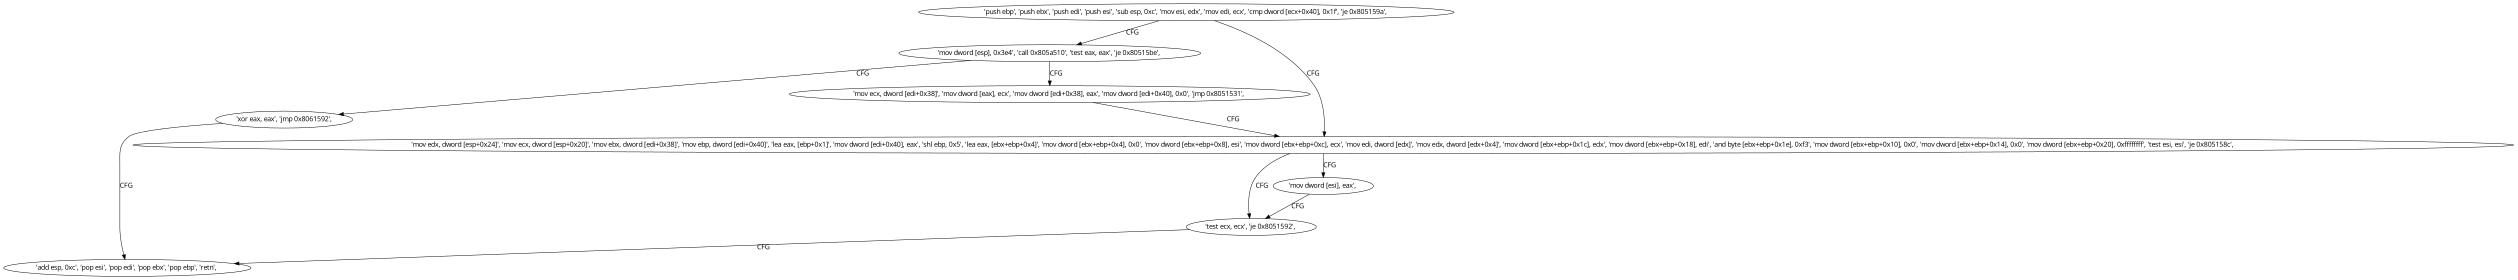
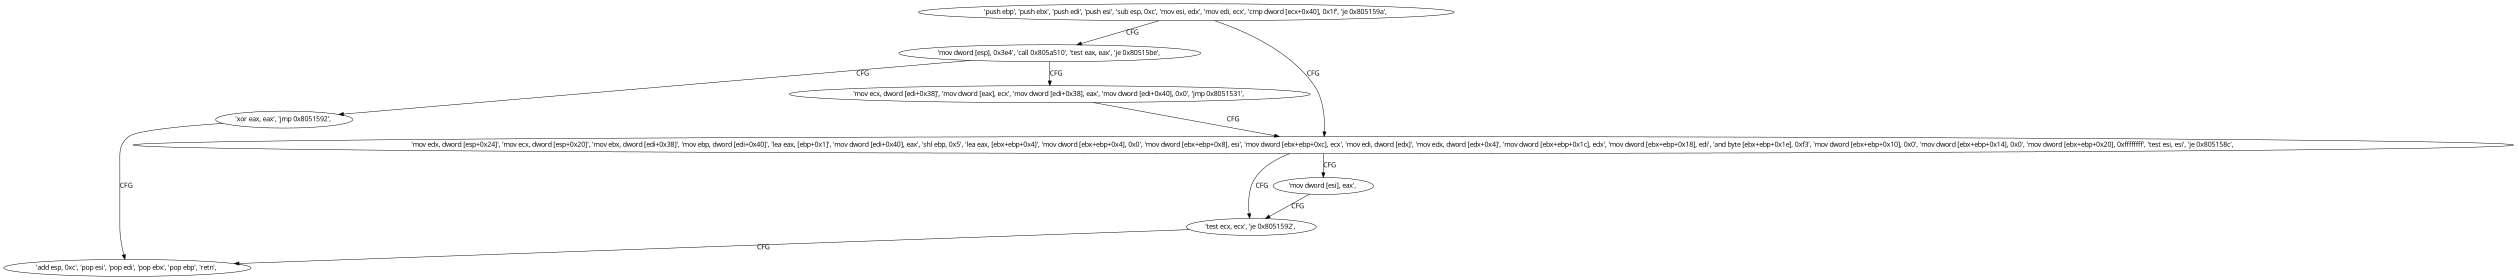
(284, 120) -> (284, 120)
